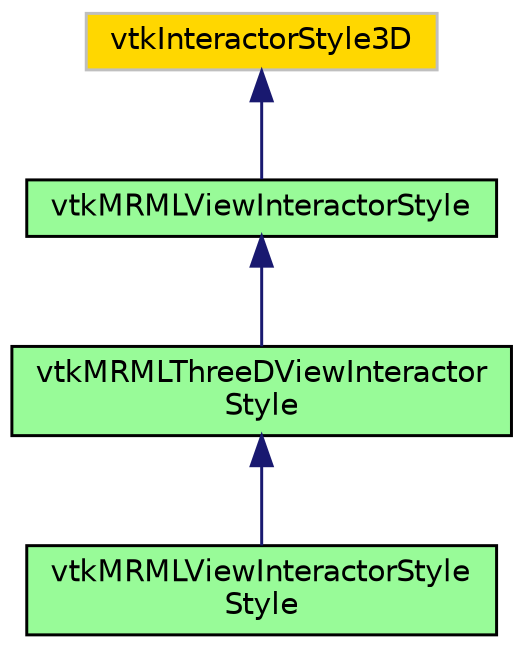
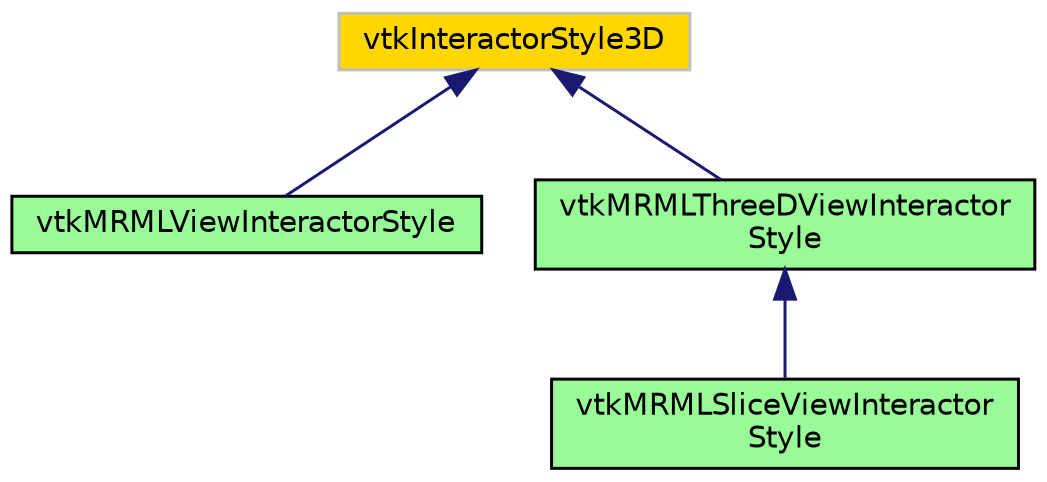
(262, 307) -> (650, 133)
(262, 590) -> (785, 424)
